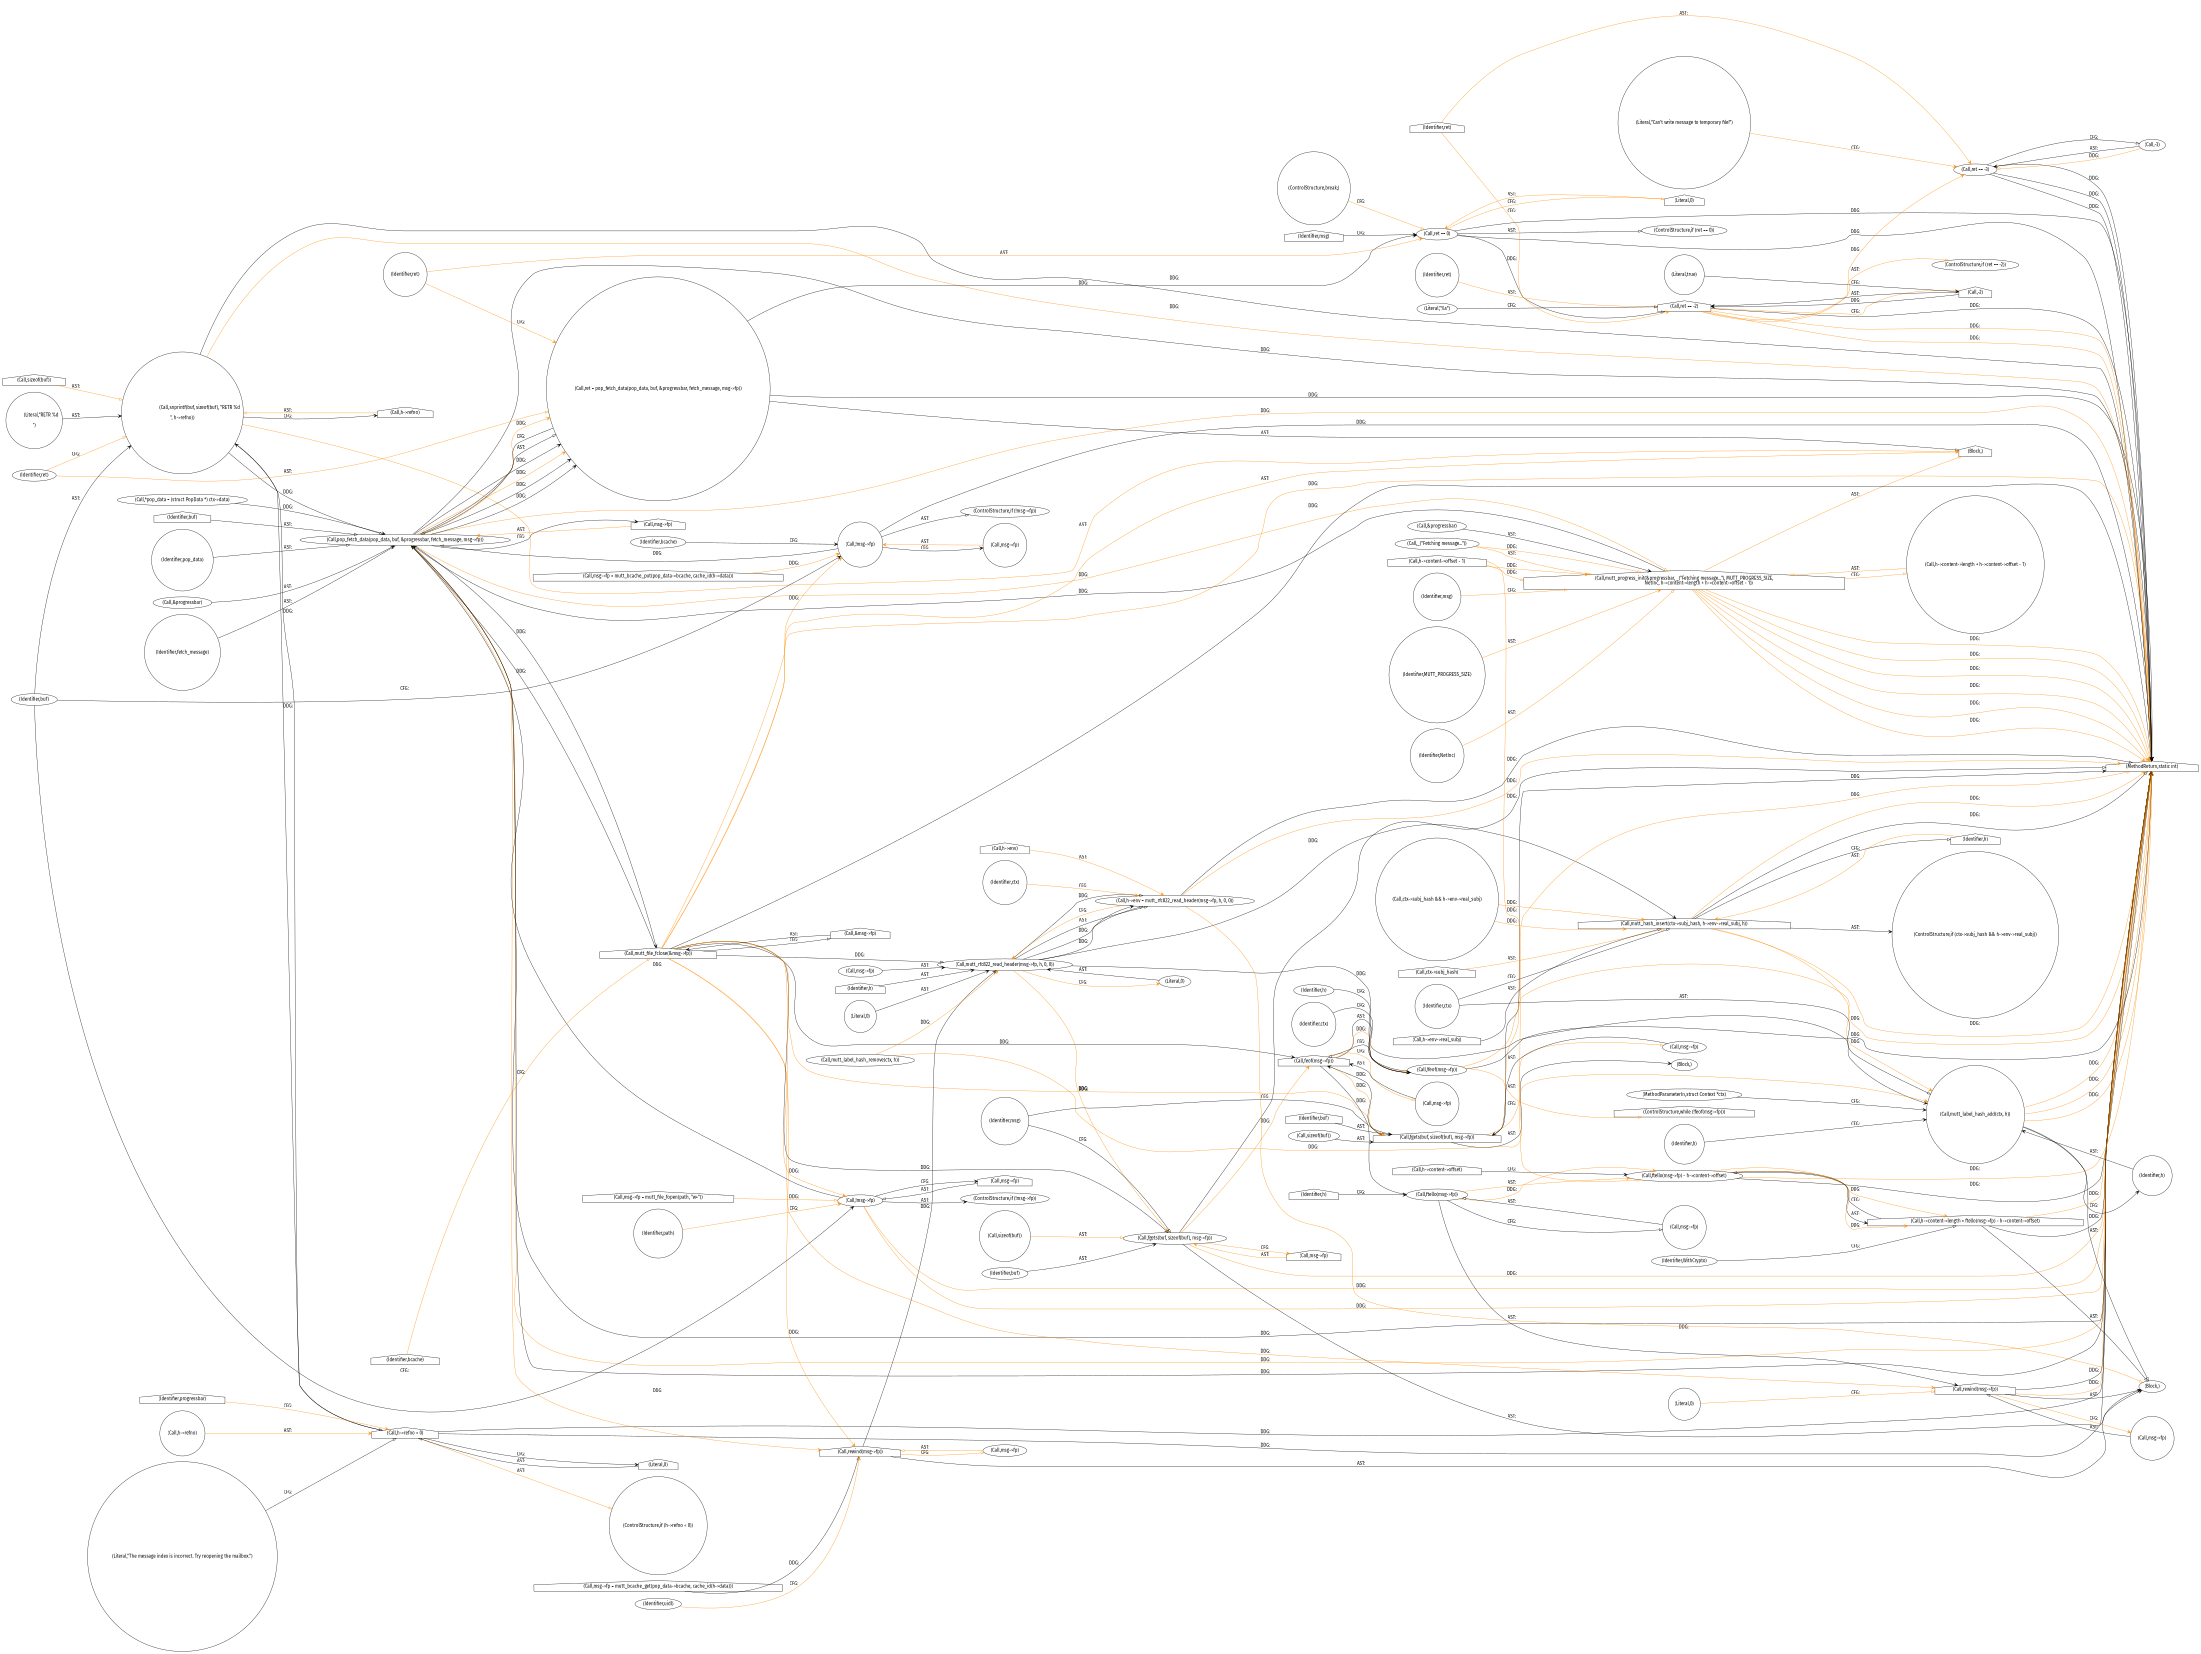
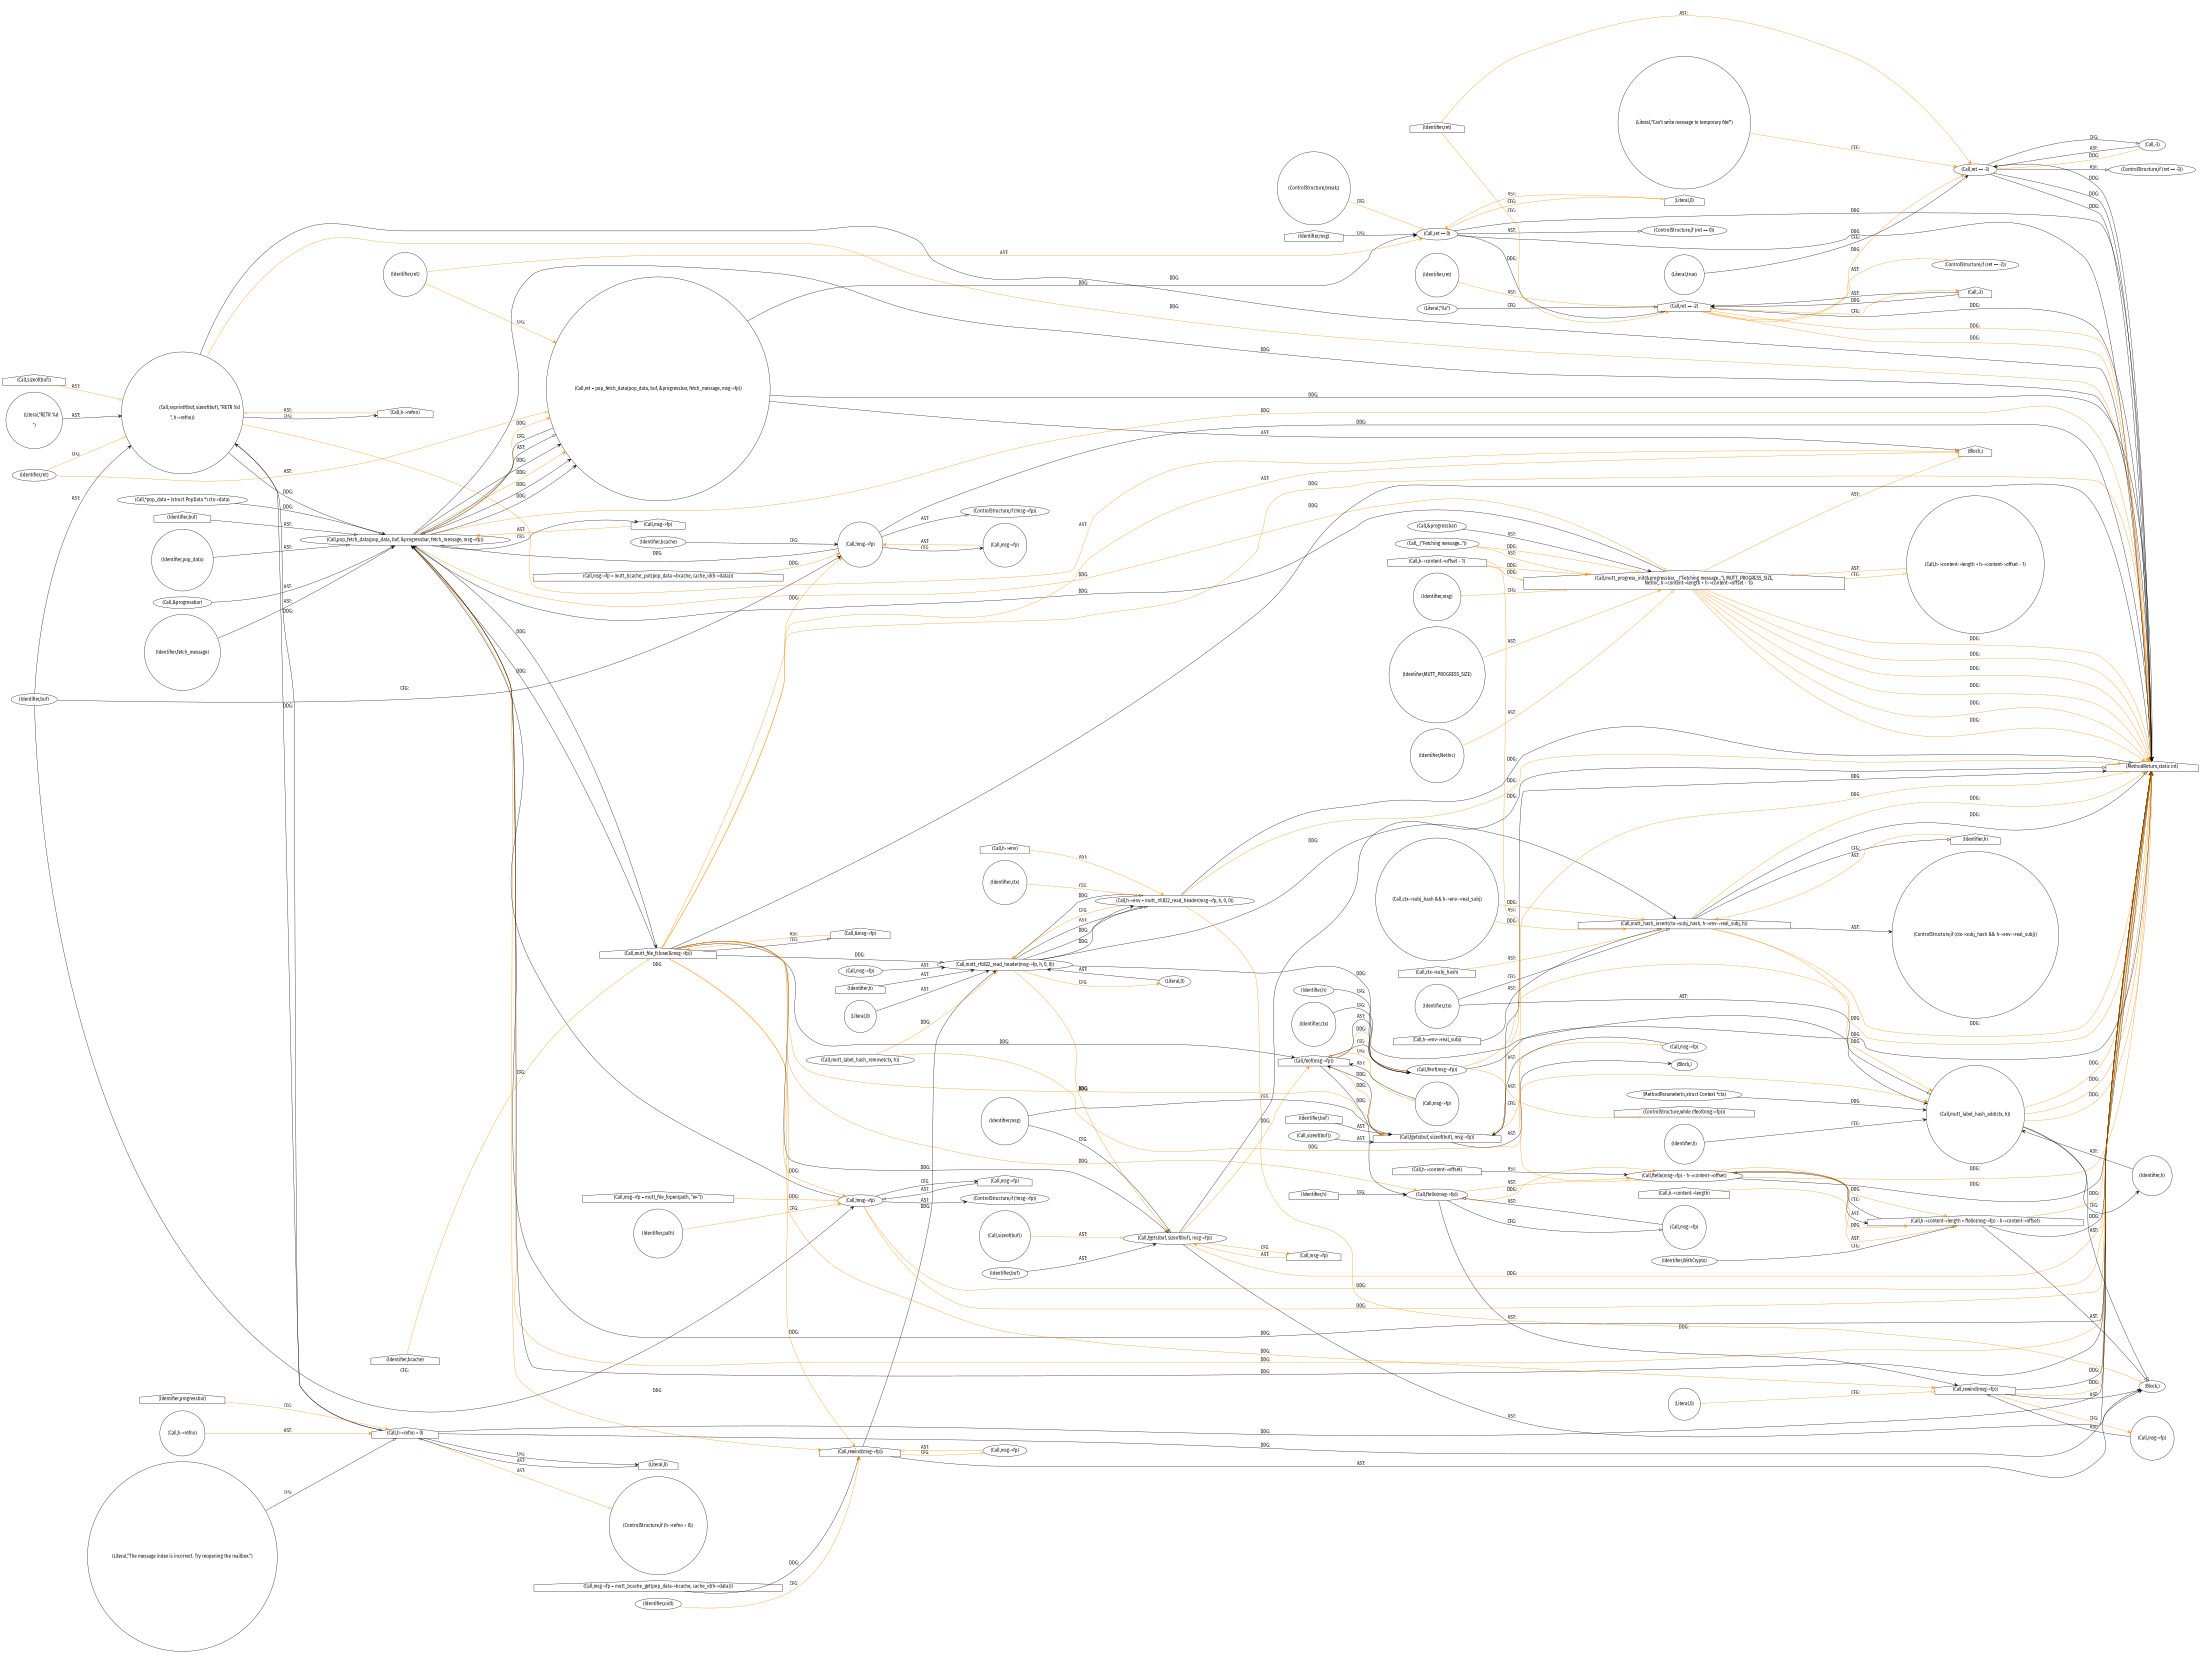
none -> (2152, 170)
(1830, 284) -> (1843, 247)
(1837, 314) -> (1837, 314)
(1512, 910) -> (1512, 910)
(760, 941) -> (760, 941)
(939, 1019) -> (939, 1019)
(1856, 1101) -> (1856, 1101)
none -> (979, 1156)
(1512, 1169) -> (1512, 1169)
none -> (1684, 1194)
